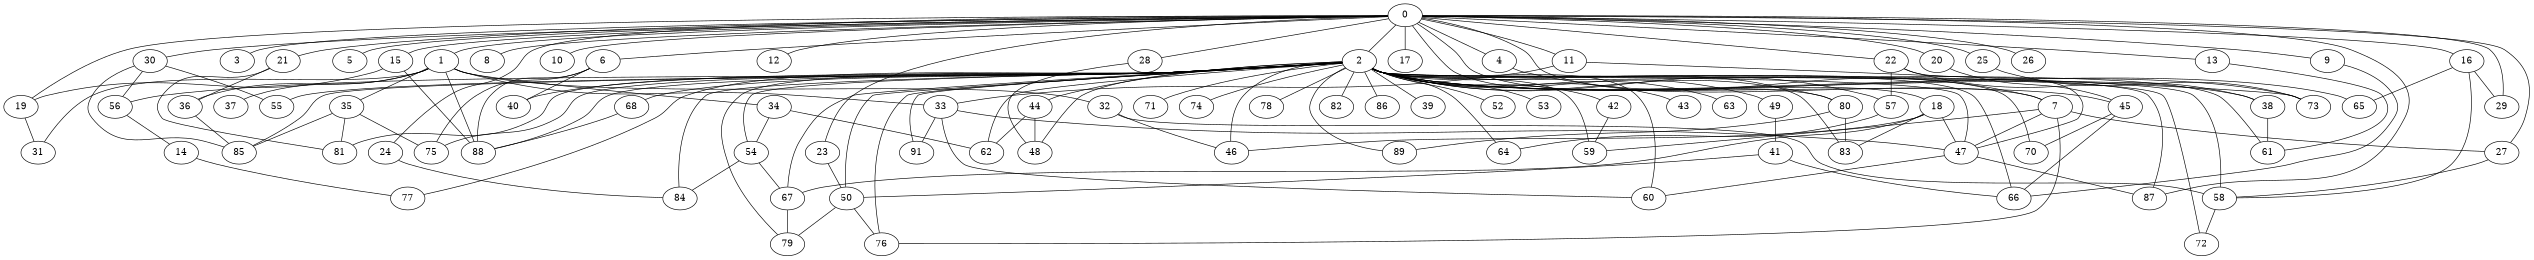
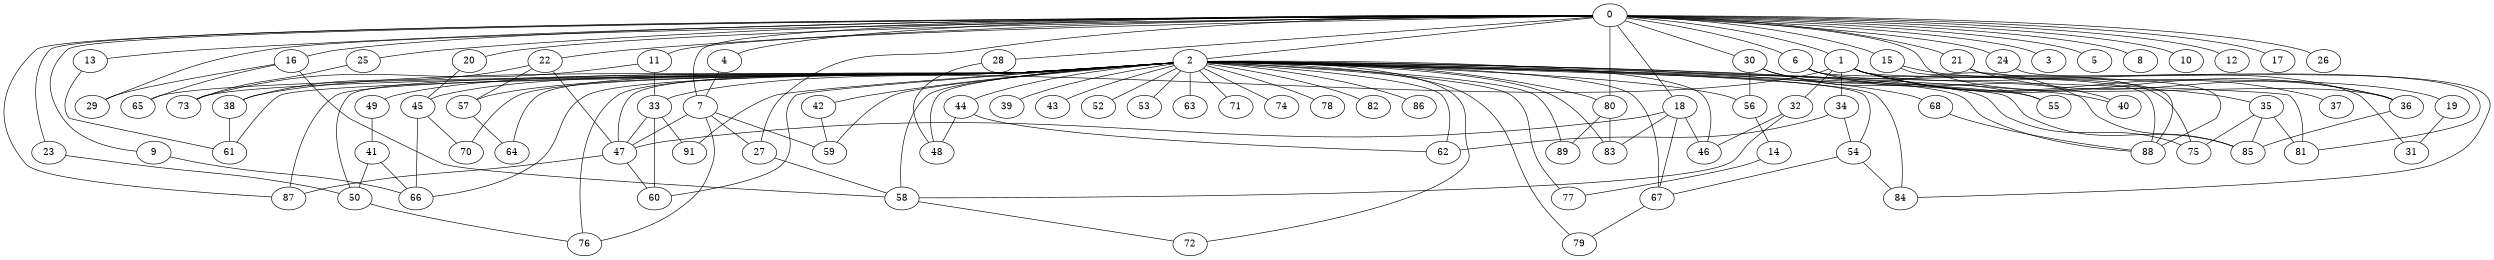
(703, 21) -> (1916, 53)
(817, 221) -> none
